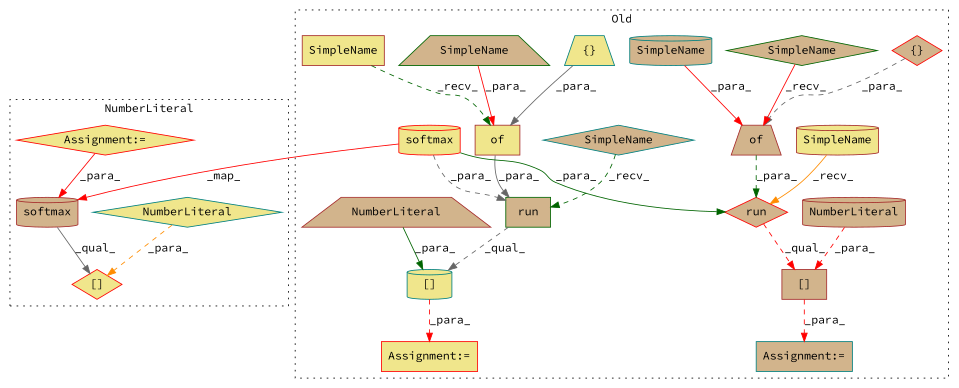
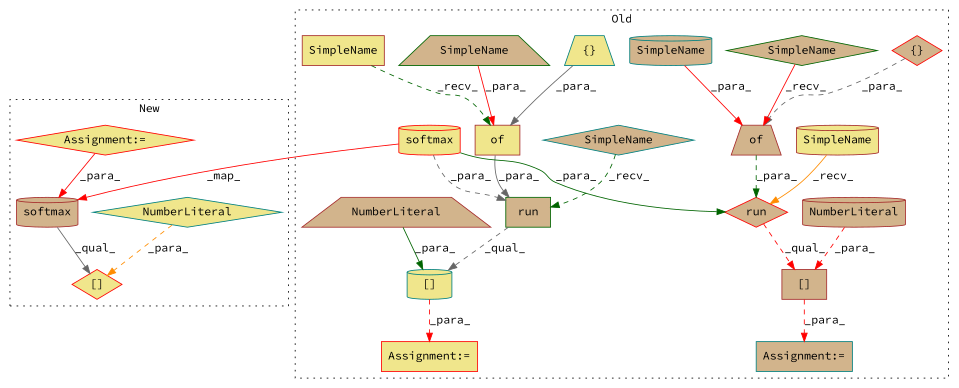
(149, 109) -> (149, 109)
